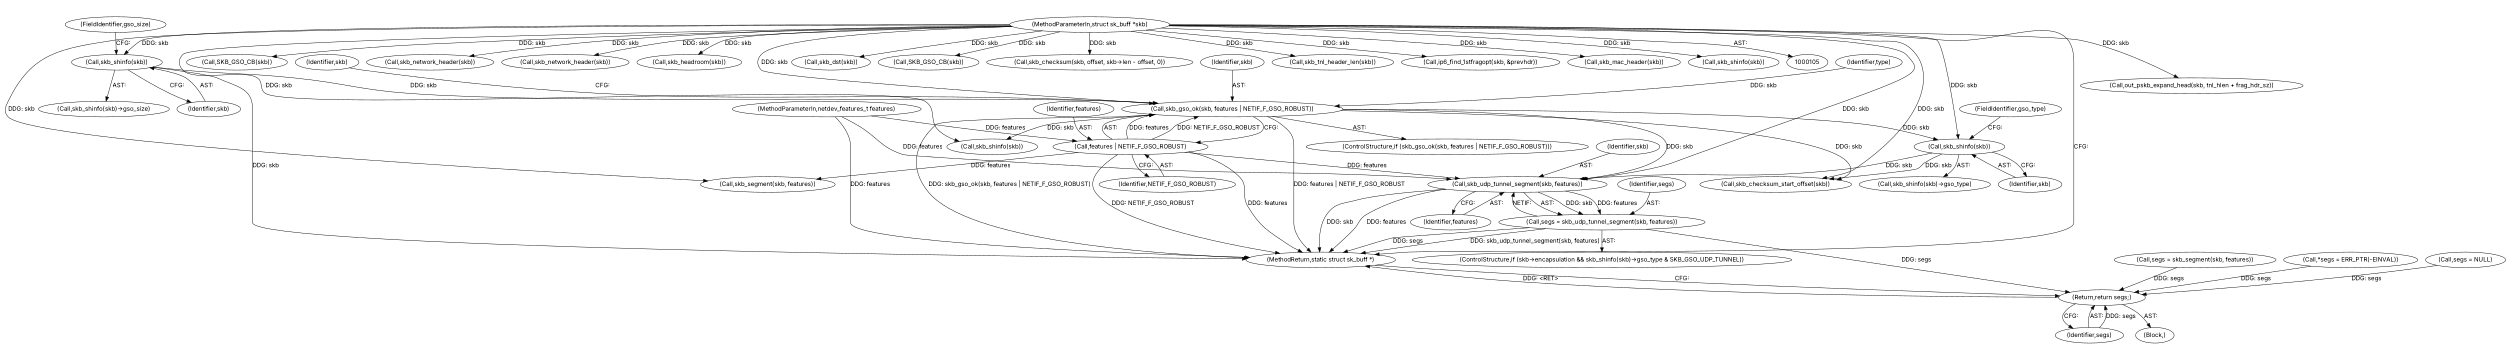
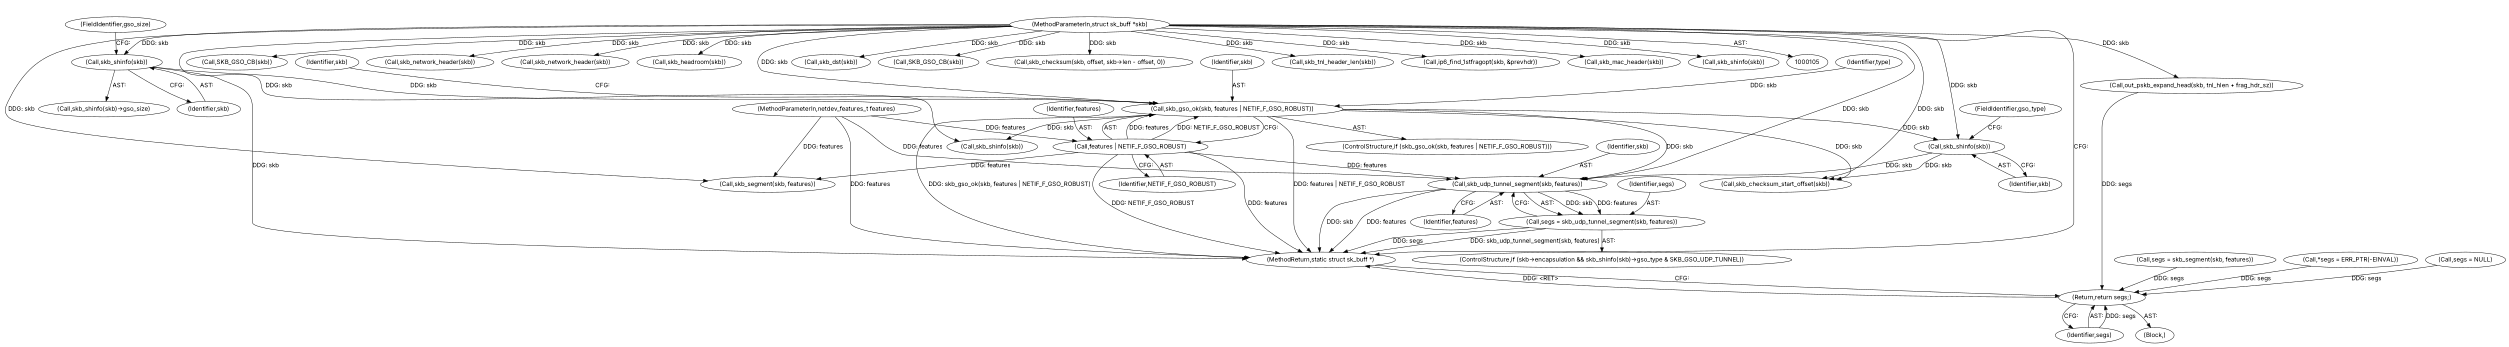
none -> (799, 145)
(1925, 184) -> none
(1523, 203) -> (1523, 203)
(1856, 260) -> (2102, 179)
